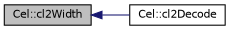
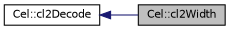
(116, 15) -> (124, 15)
